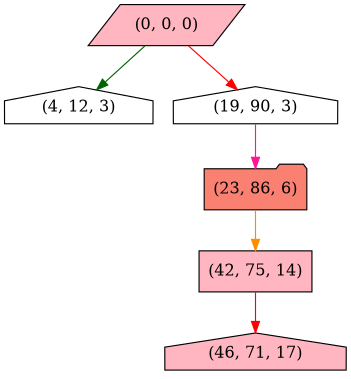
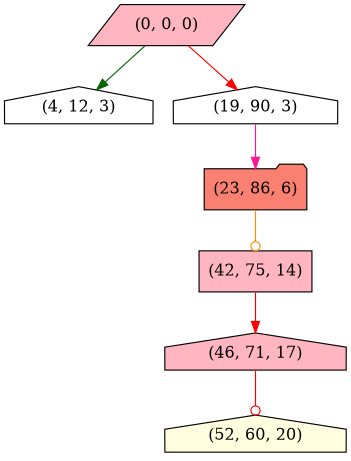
(256, 225) -> (256, 226)
none -> (256, 436)
